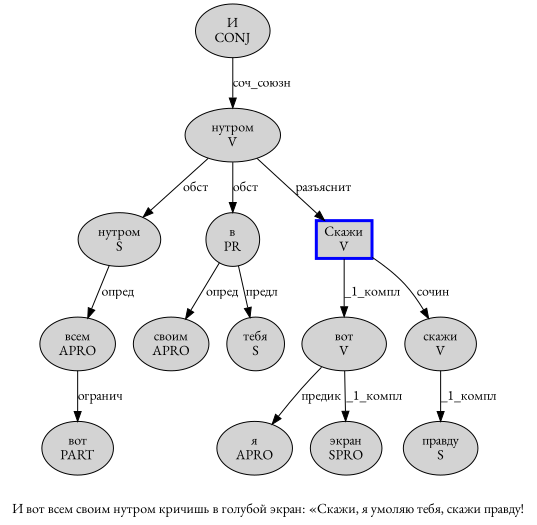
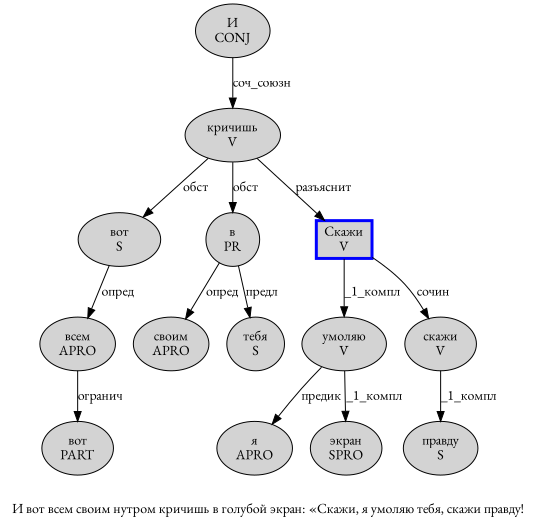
(233, 135) -> (233, 135)
(119, 240) -> (119, 240)
(344, 344) -> (344, 344)
